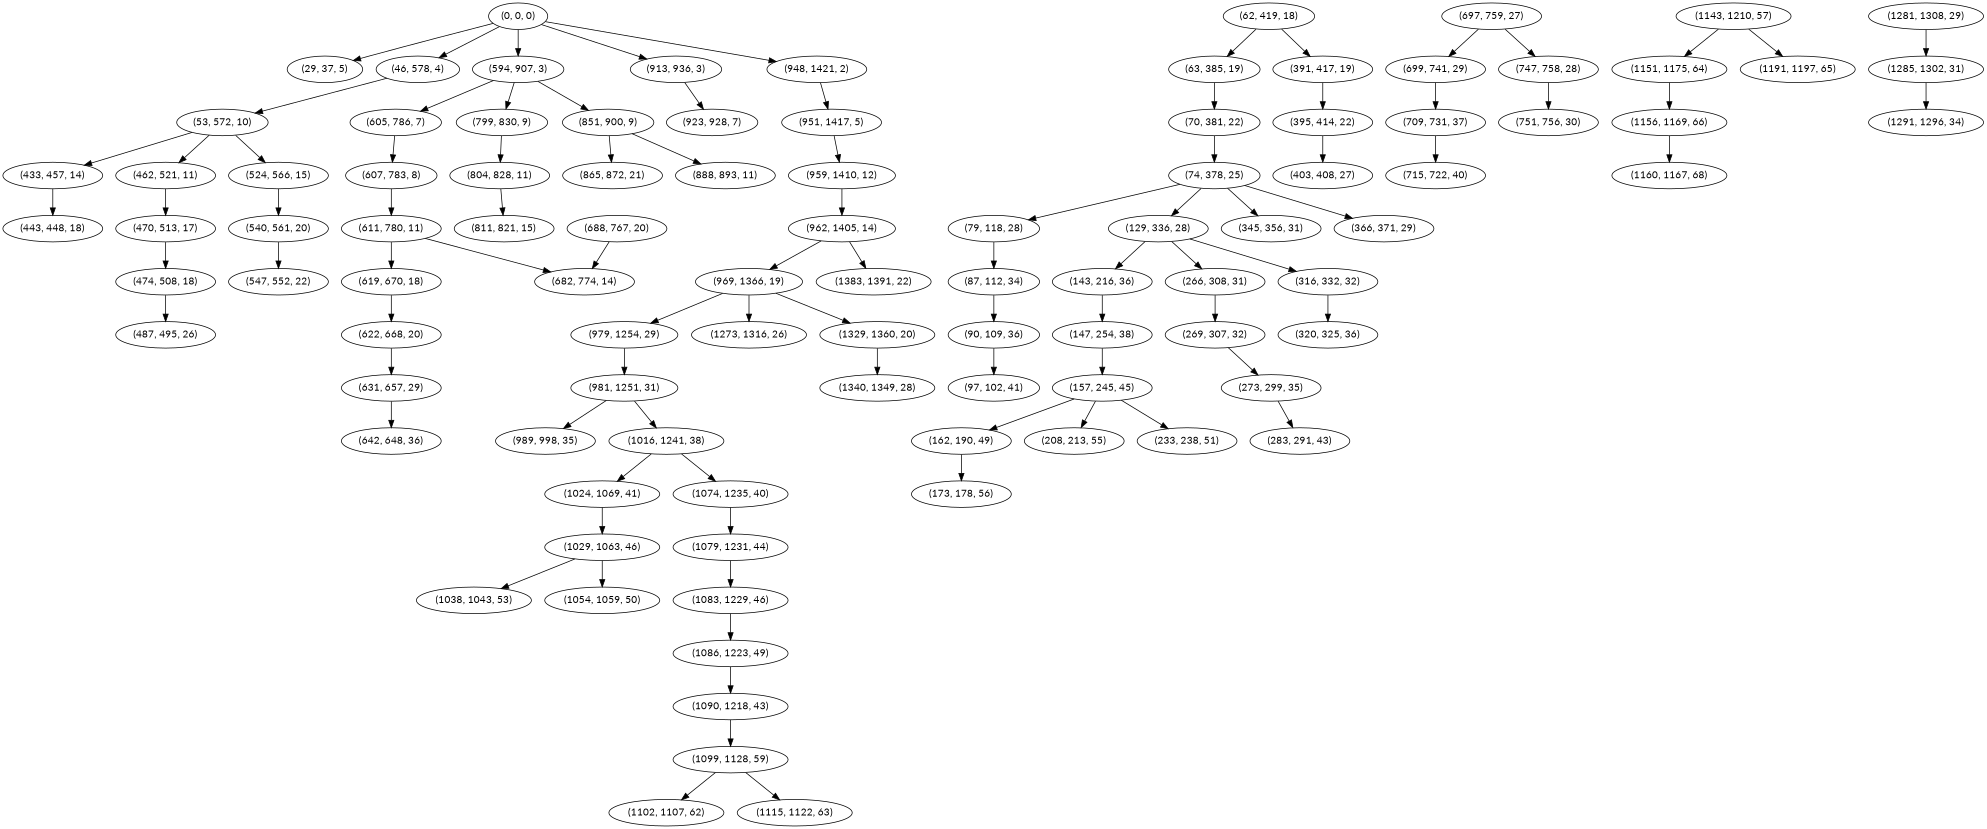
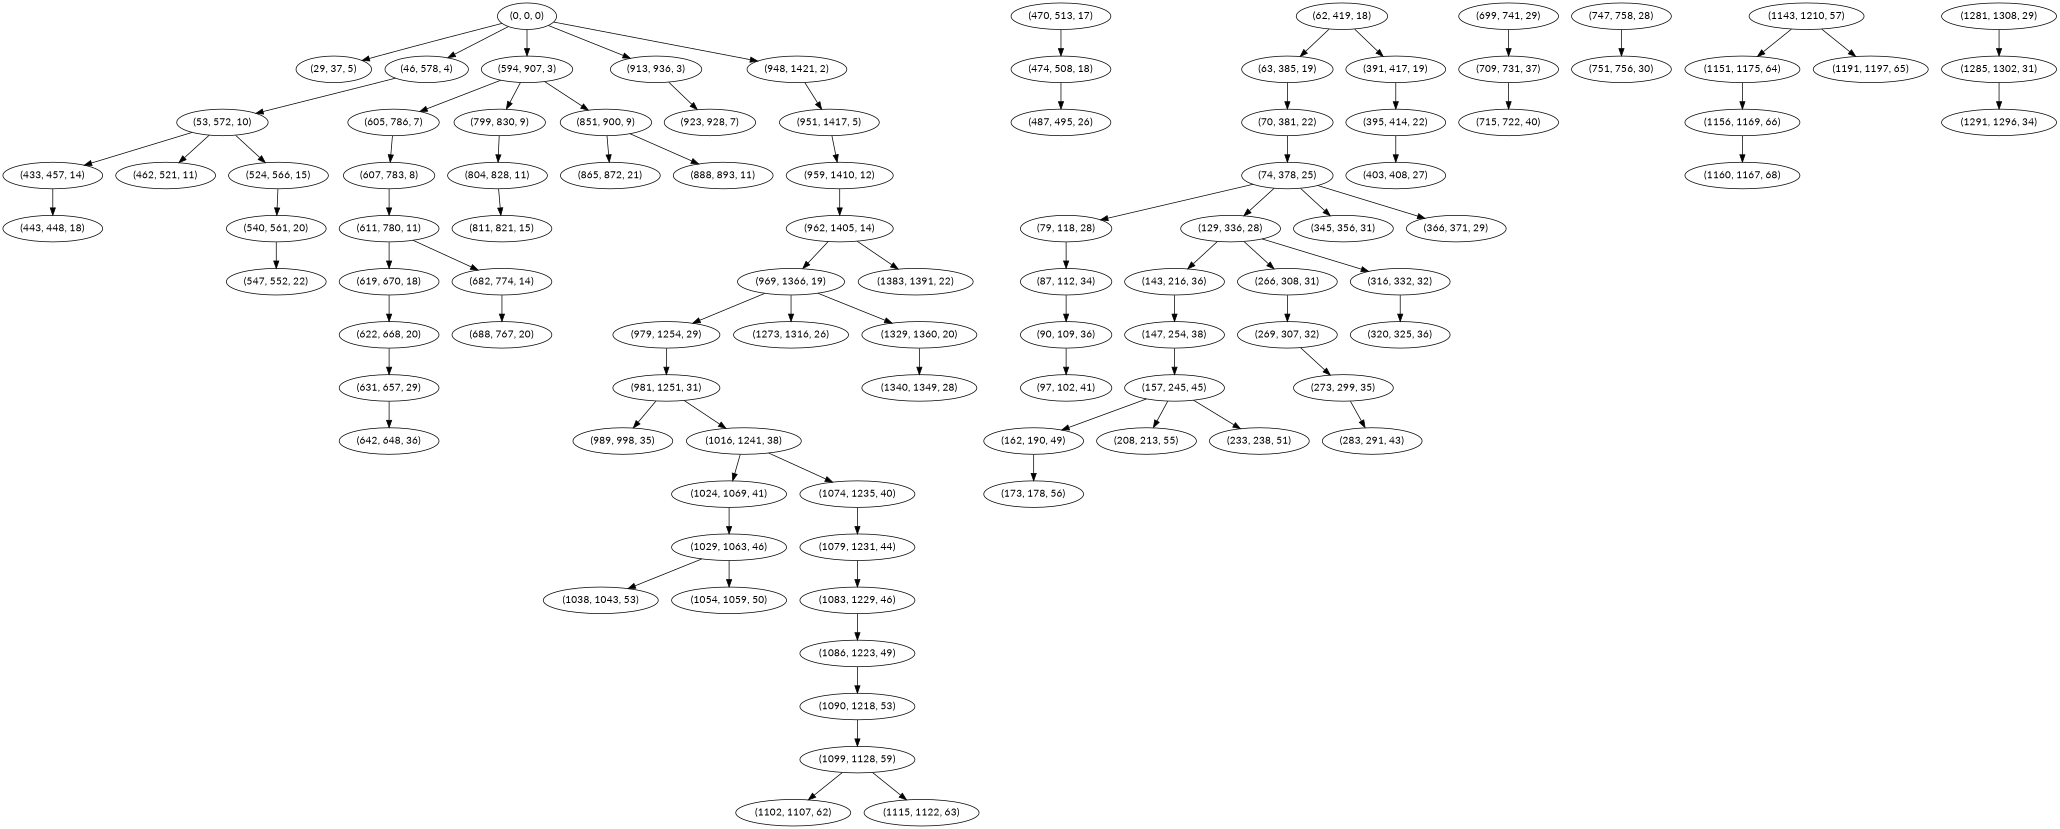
(1492, 16) -> none
(166, 198) -> none
(603, 252) -> (502, 305)
(731, 707) -> (857, 707)
